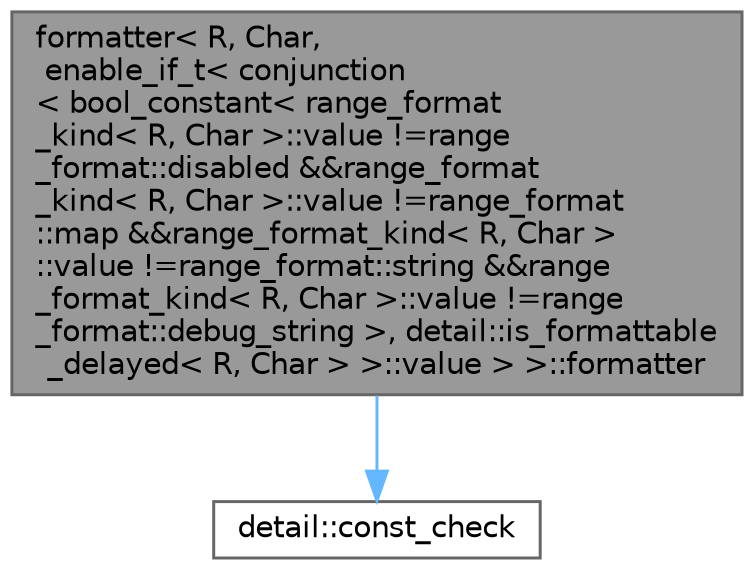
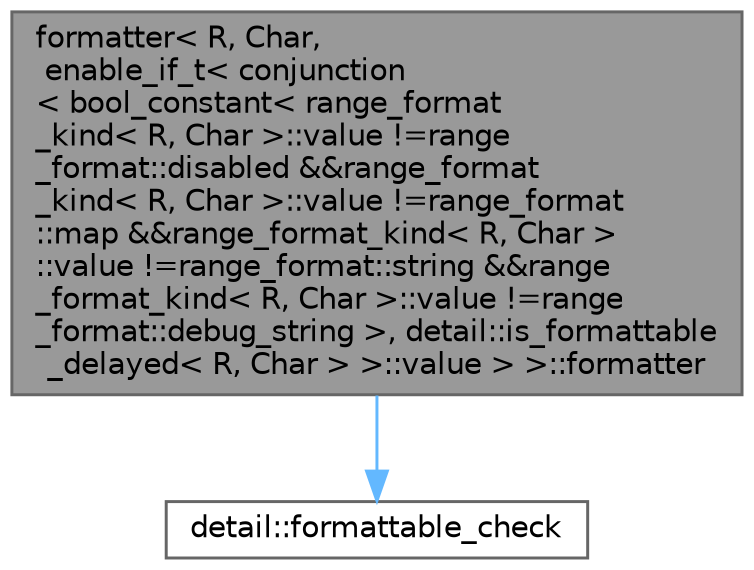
(377, 530) -> (377, 530)
